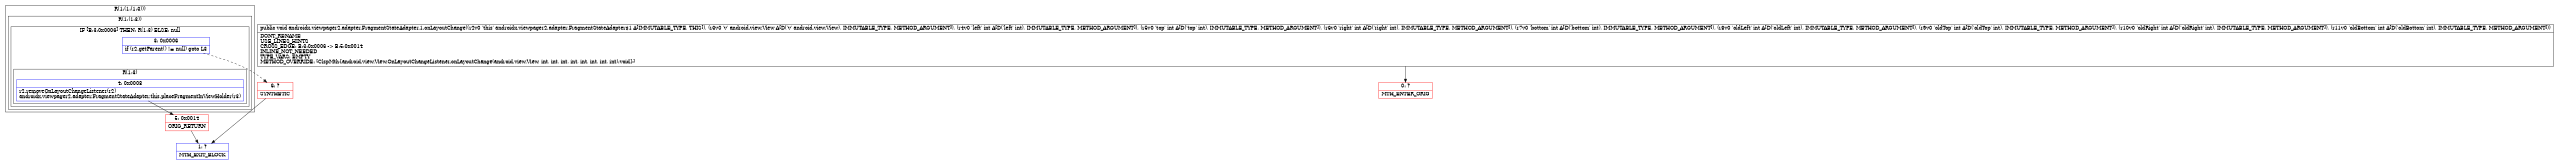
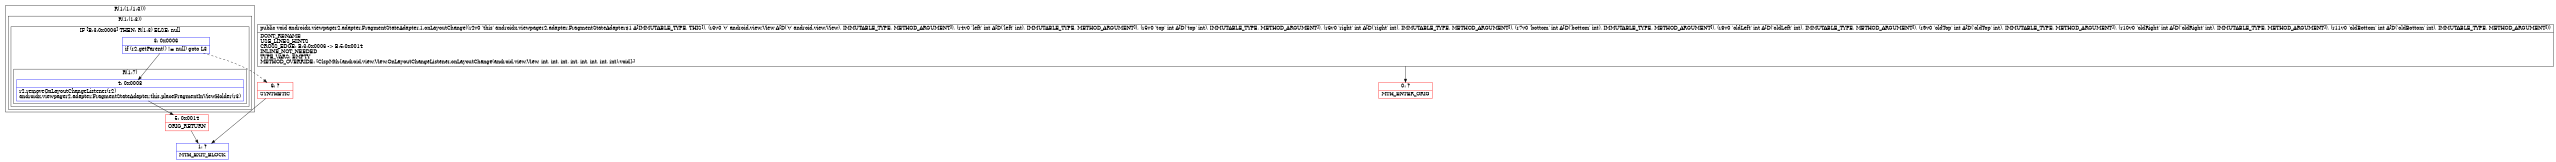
none -> (150, 65)
(130, 73) -> (130, 73)
